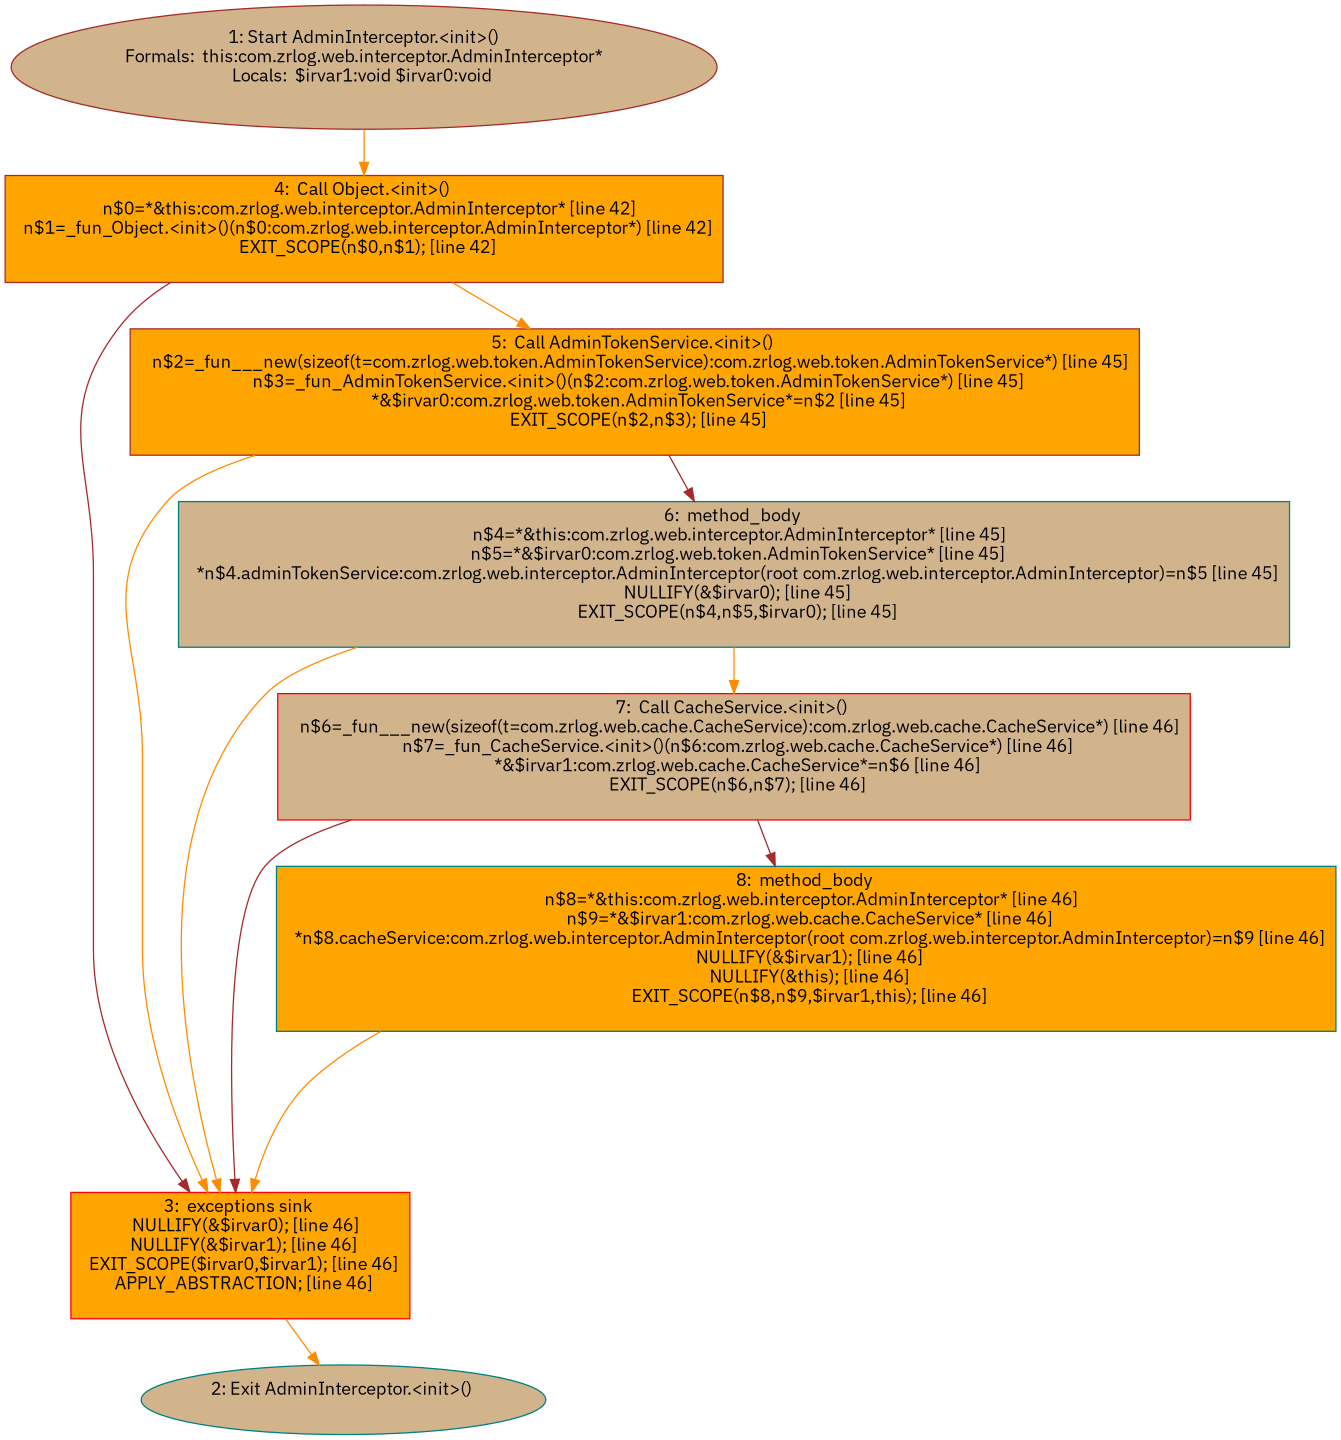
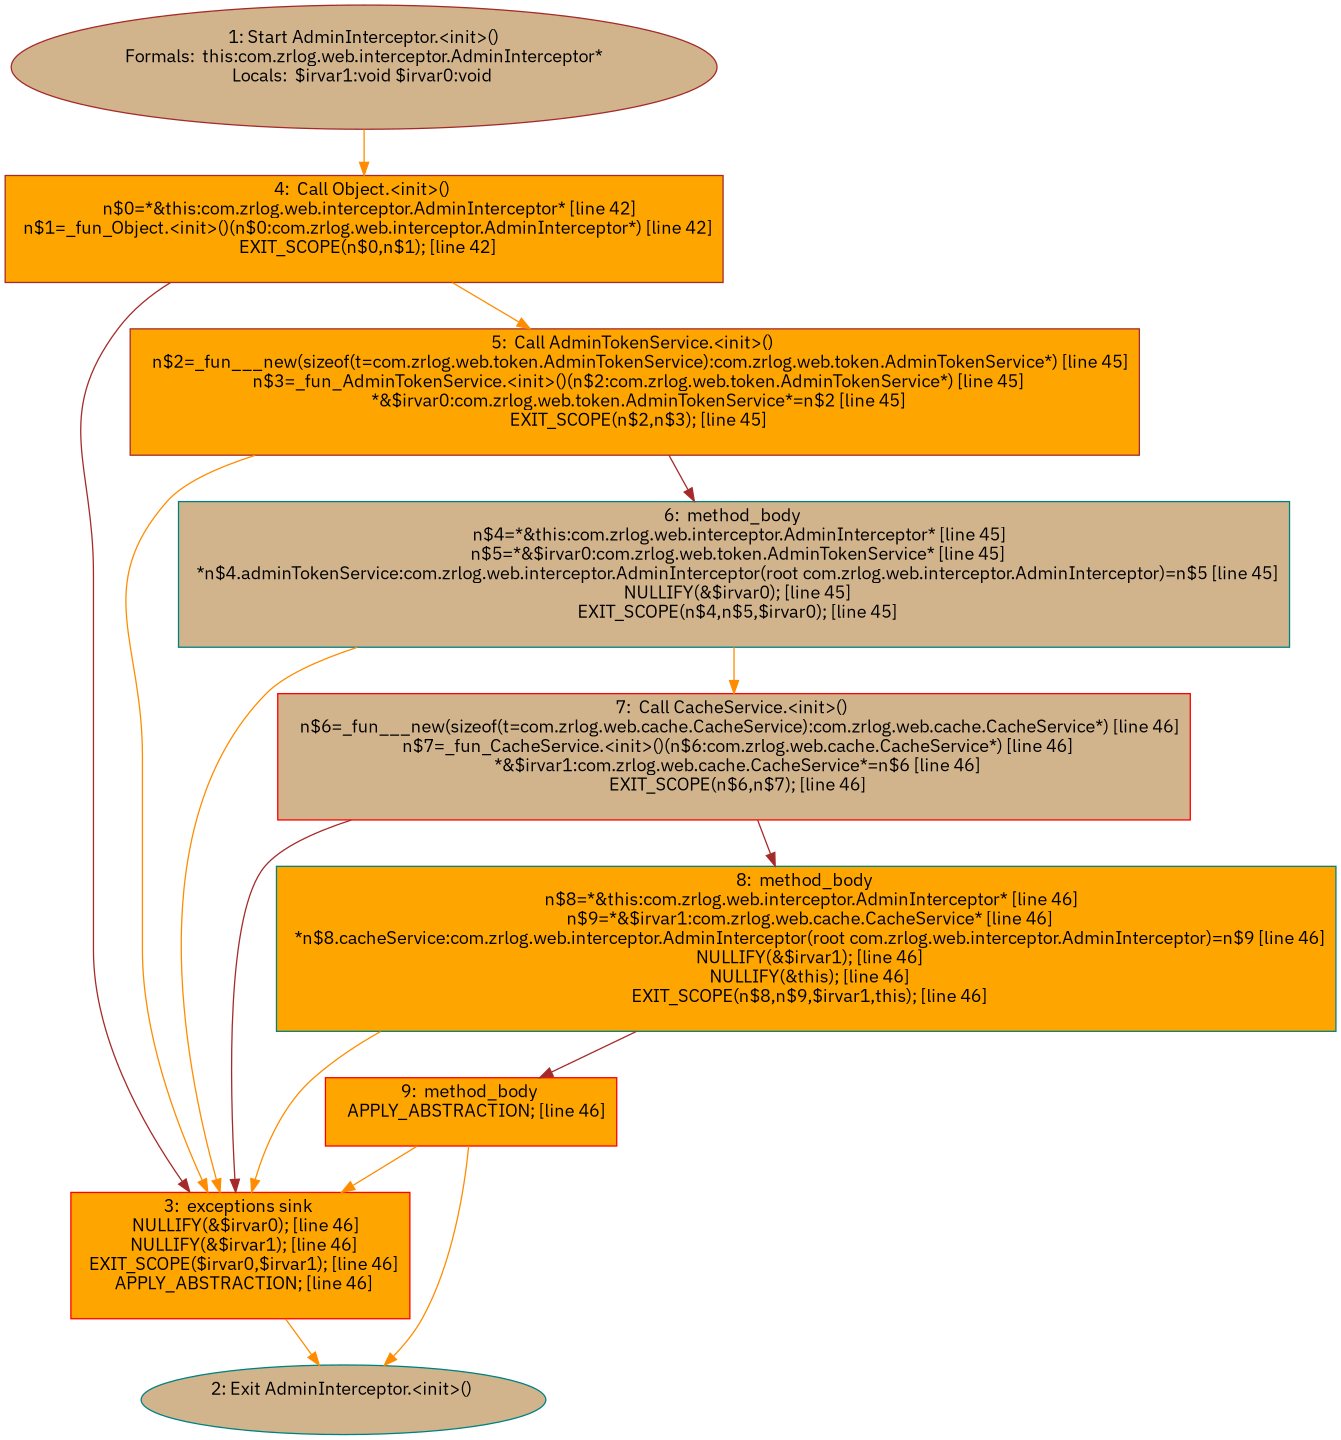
none -> (471, 1112)
